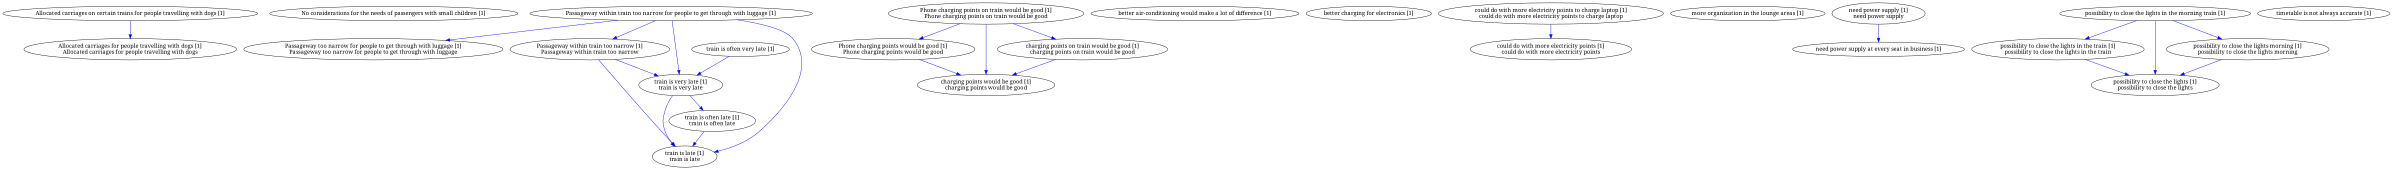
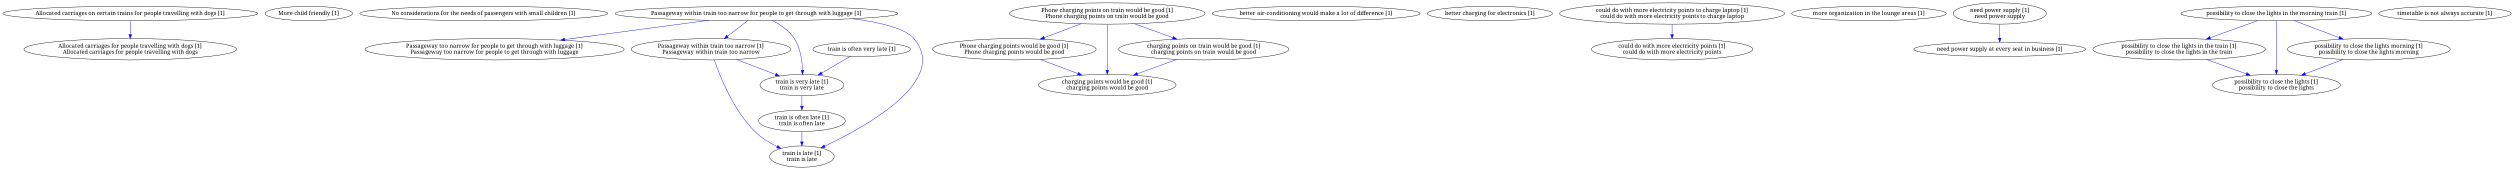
none -> (309, 14)
(663, 119) -> none
